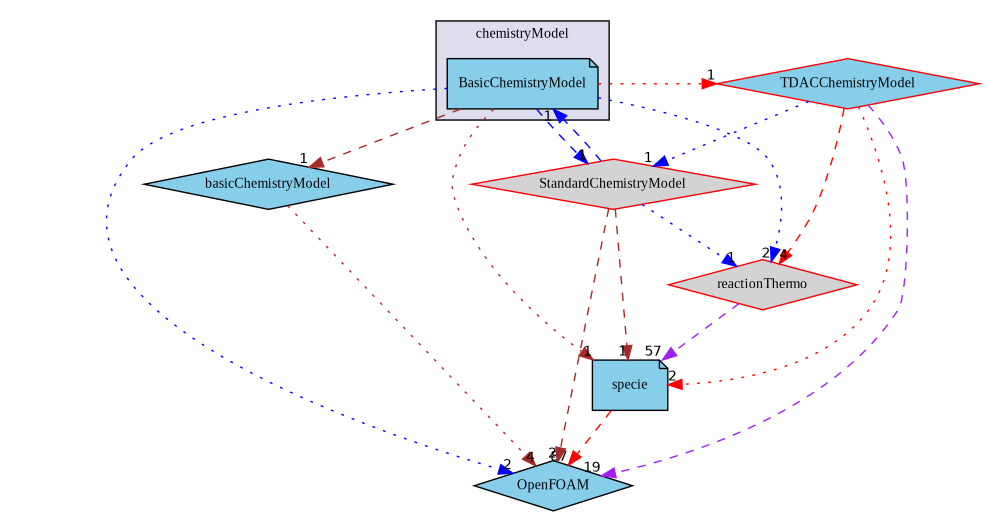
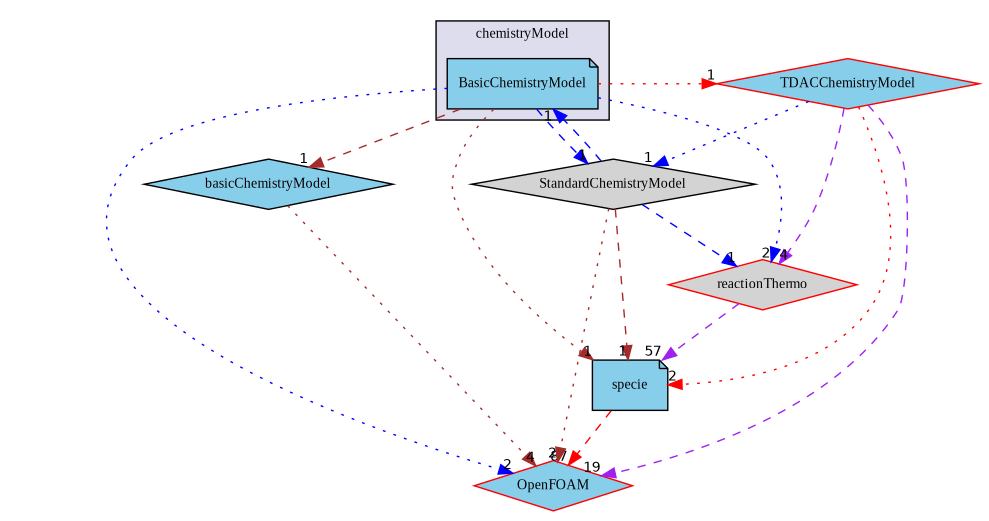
(613, 184) -> (613, 184)
(825, 184) -> (825, 184)
(683, 231) -> (683, 231)
(585, 328) -> (585, 328)
(553, 486) -> (553, 486)
